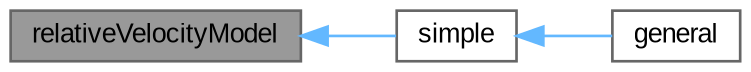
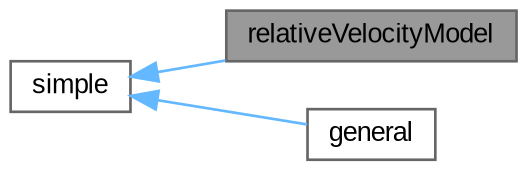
(362, 36) -> (191, 66)
